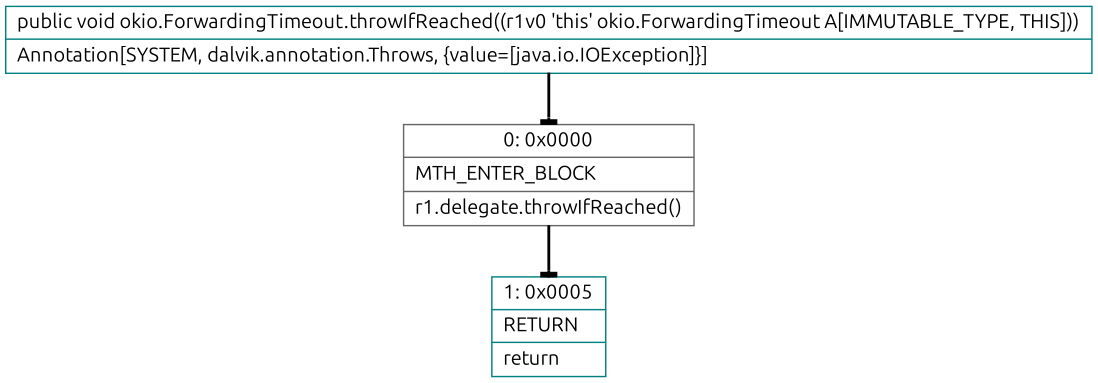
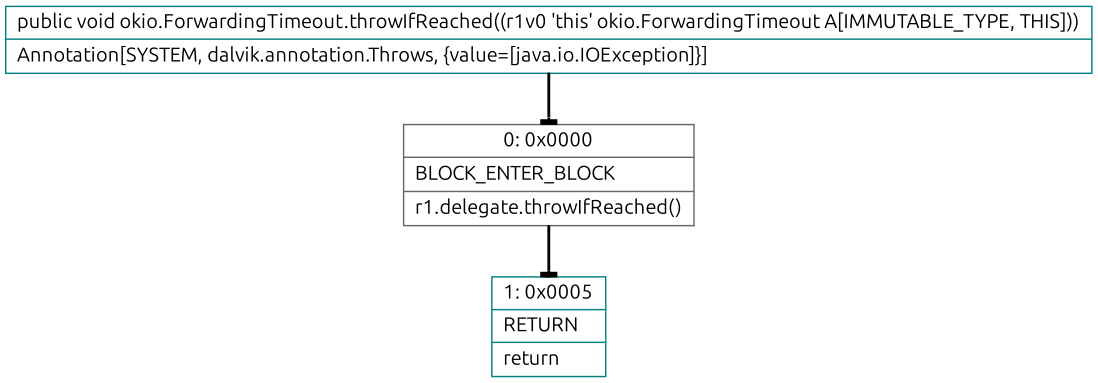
(505, 174) -> (515, 174)
